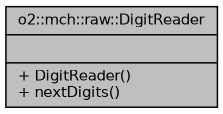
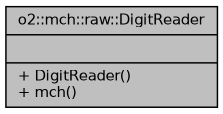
(70, 92) -> (47, 92)
